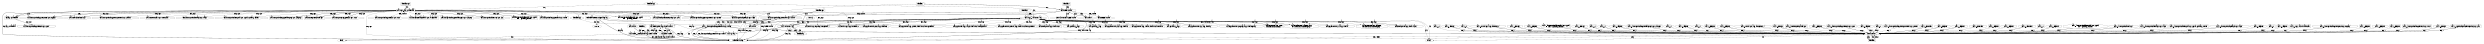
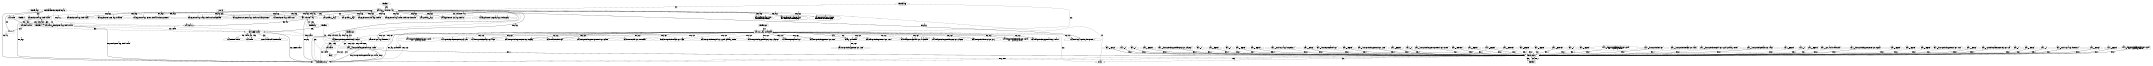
(403, 14) -> (858, 35)
(345, 18) -> (823, 40)
(706, 18) -> none
(745, 22) -> (108, 14)
(1337, 26) -> none
none -> (159, 29)
(667, 30) -> (18, 29)
